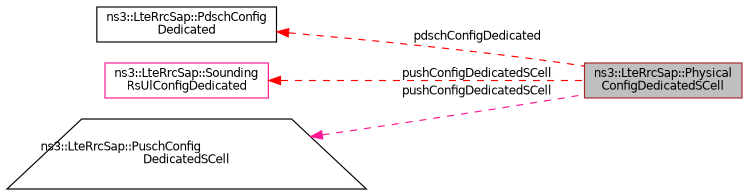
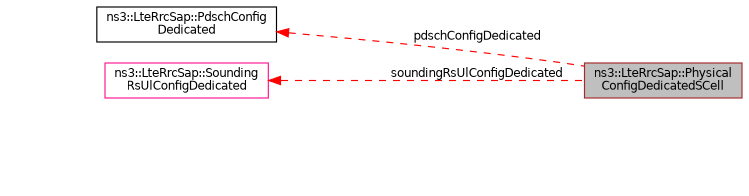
(475, 74) -> (475, 74)
(187, 154) -> none
